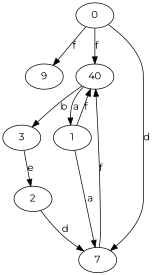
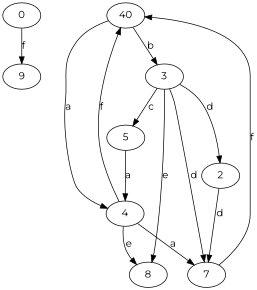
(95, 43) -> none
(143, 133) -> (188, 172)
(72, 138) -> (125, 214)
none -> (126, 138)
(31, 168) -> (210, 107)
none -> (148, 275)
